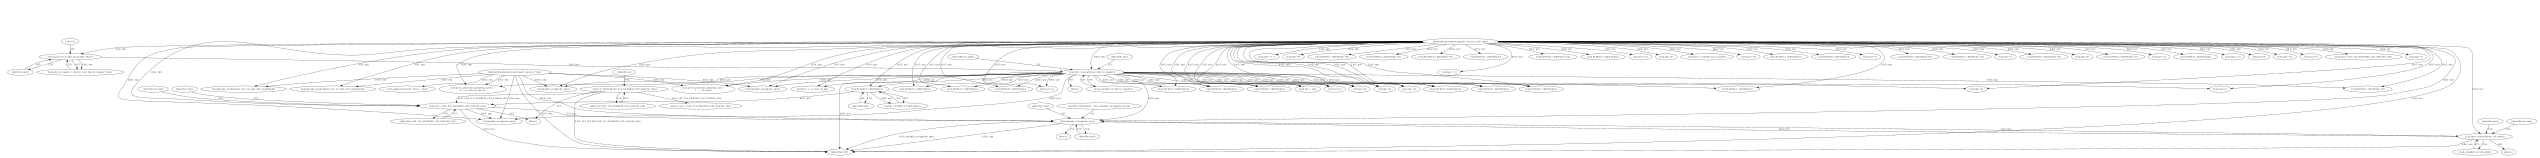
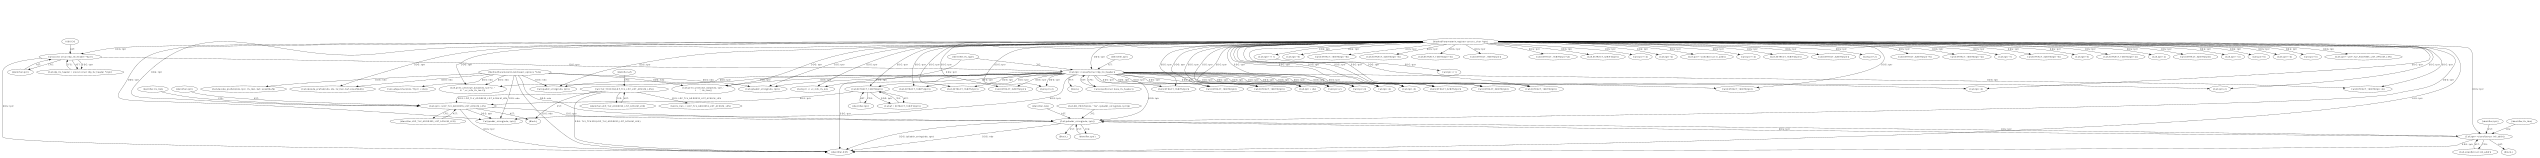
(838, 43) -> none
(2416, 57) -> none
(1503, 64) -> (1365, 62)
(932, 78) -> (878, 80)
(333, 89) -> (333, 89)
(624, 89) -> (624, 89)
(1114, 89) -> (1114, 89)
none -> (359, 148)
